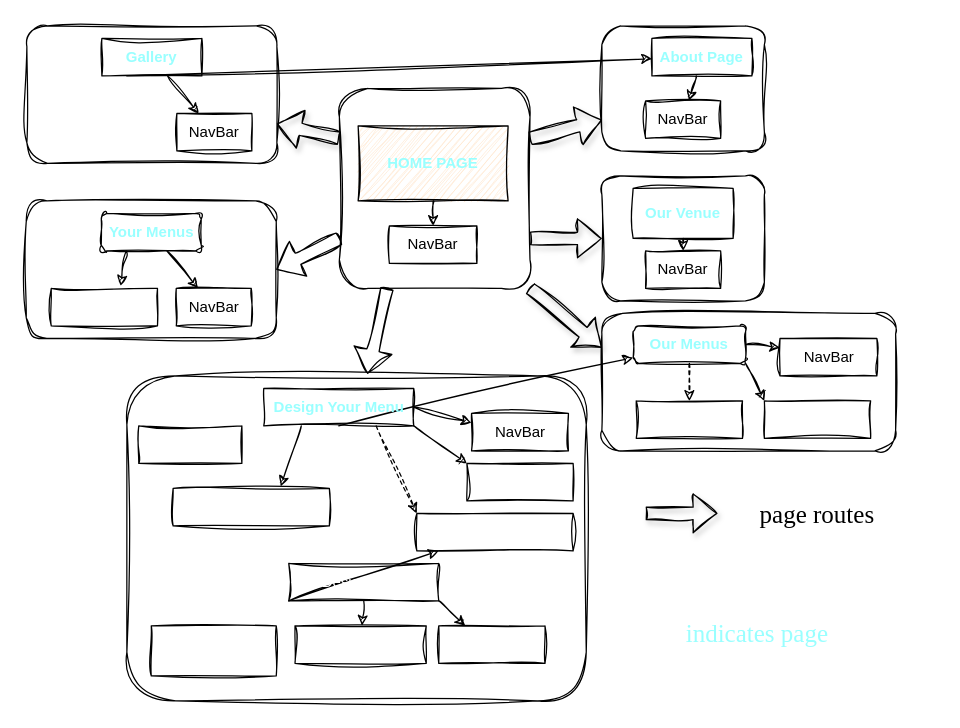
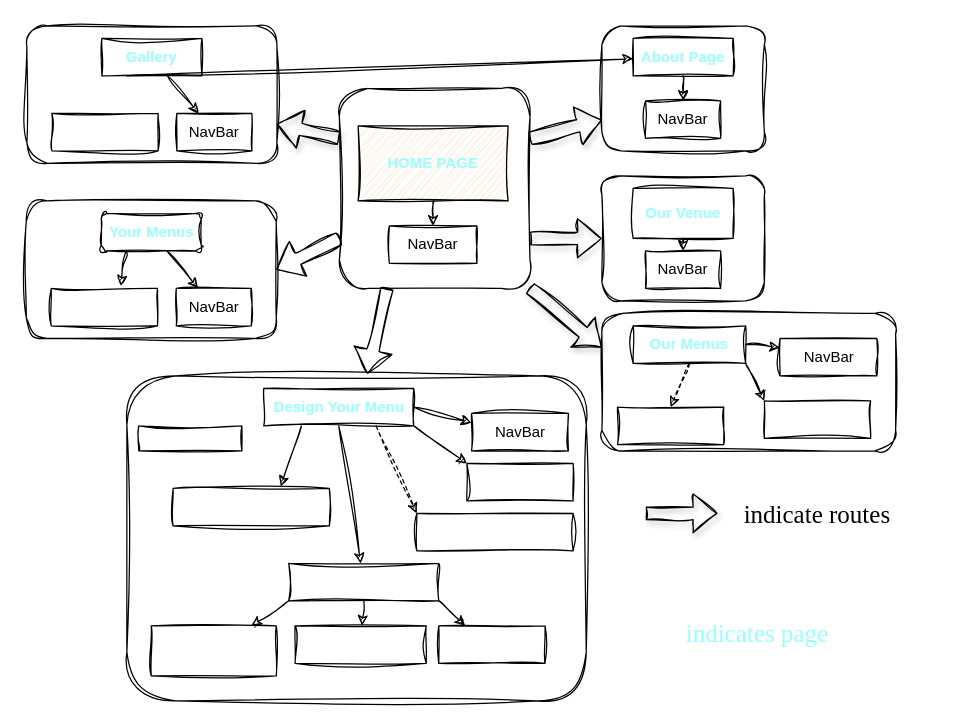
(702, 57) -> (683, 57)
none -> (105, 132)
(689, 344) -> (689, 344)
(482, 392) -> (349, 491)
(689, 419) -> (671, 426)
(190, 444) -> (190, 438)
(818, 513) -> (818, 513)
(343, 583) -> (273, 611)
